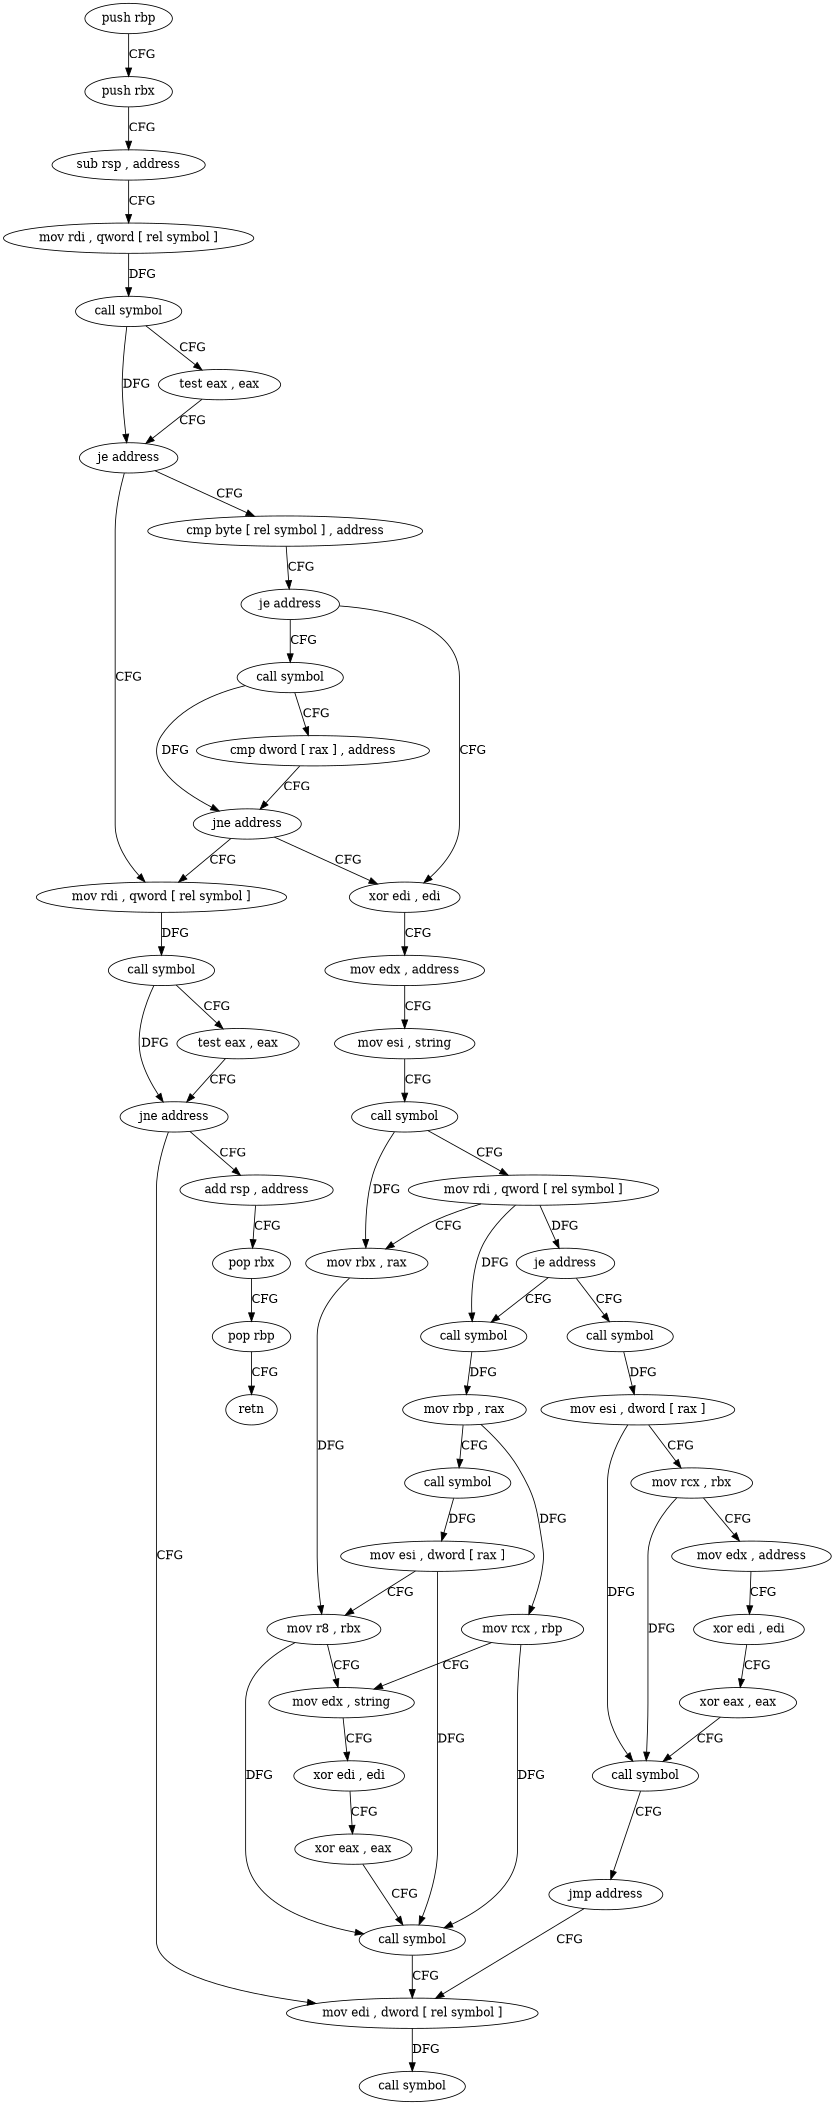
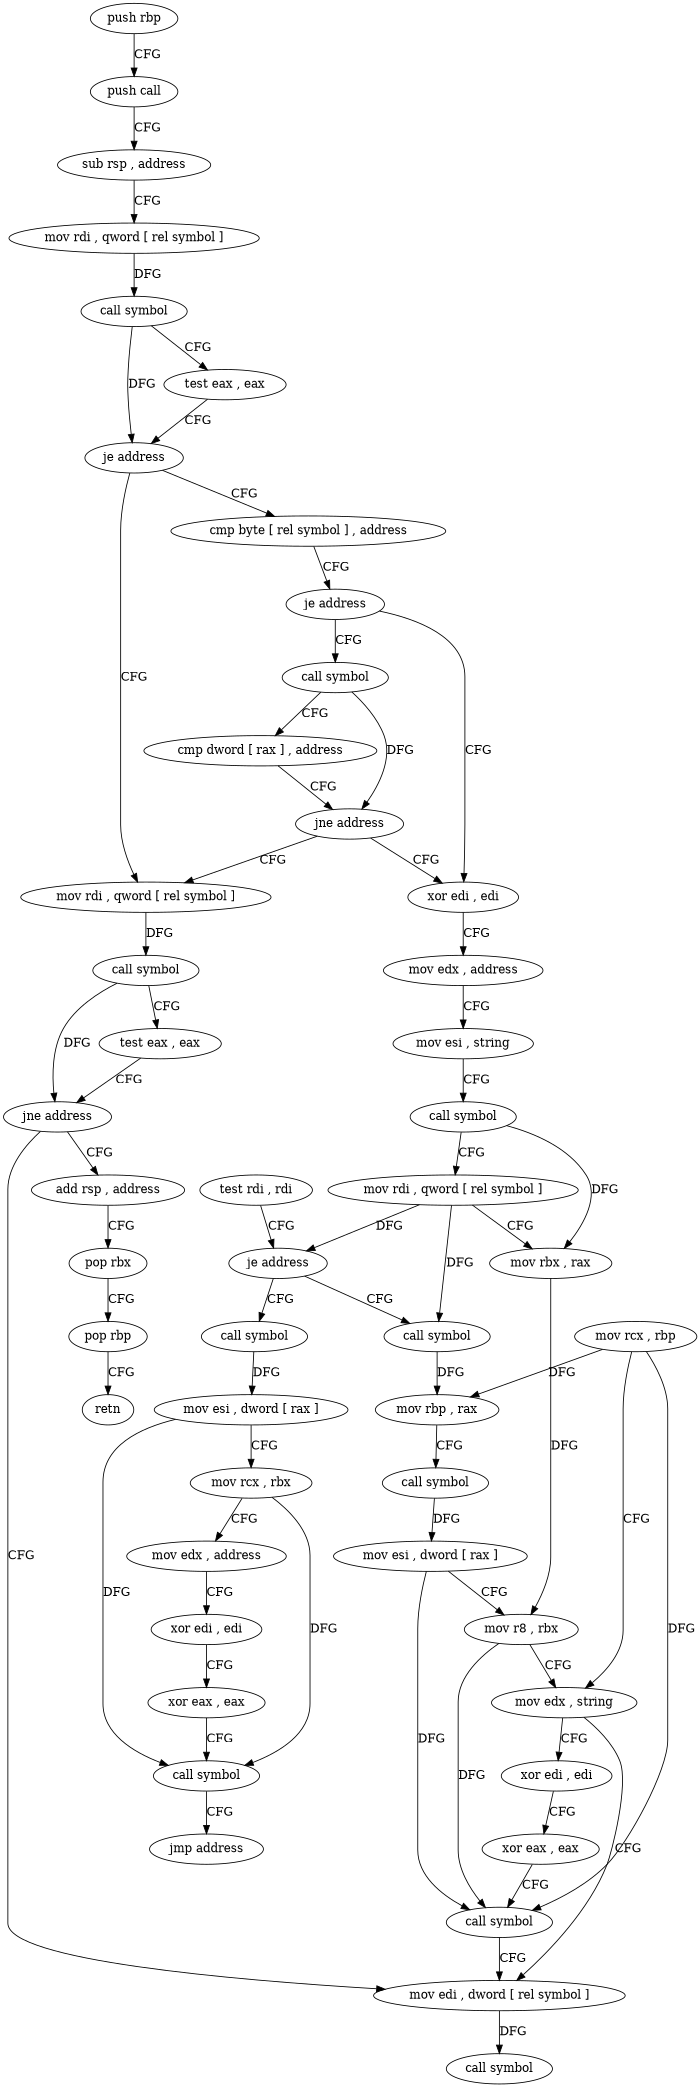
(129, 92) -> (134, 92)
none -> (256, 1190)
(536, 1507) -> (541, 1372)
(513, 1951) -> (612, 1846)
